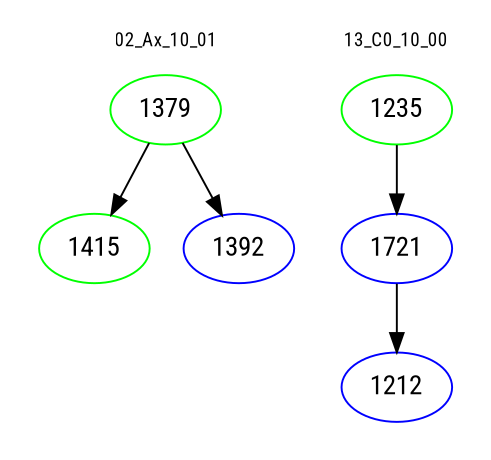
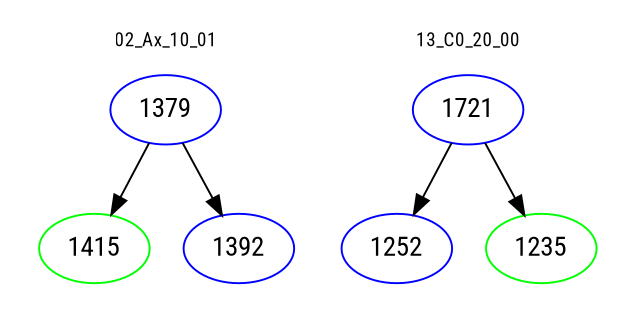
(397, 41) -> (469, 41)
(166, 110) -> (166, 110)
(397, 170) -> (500, 171)
(397, 387) -> (397, 249)
